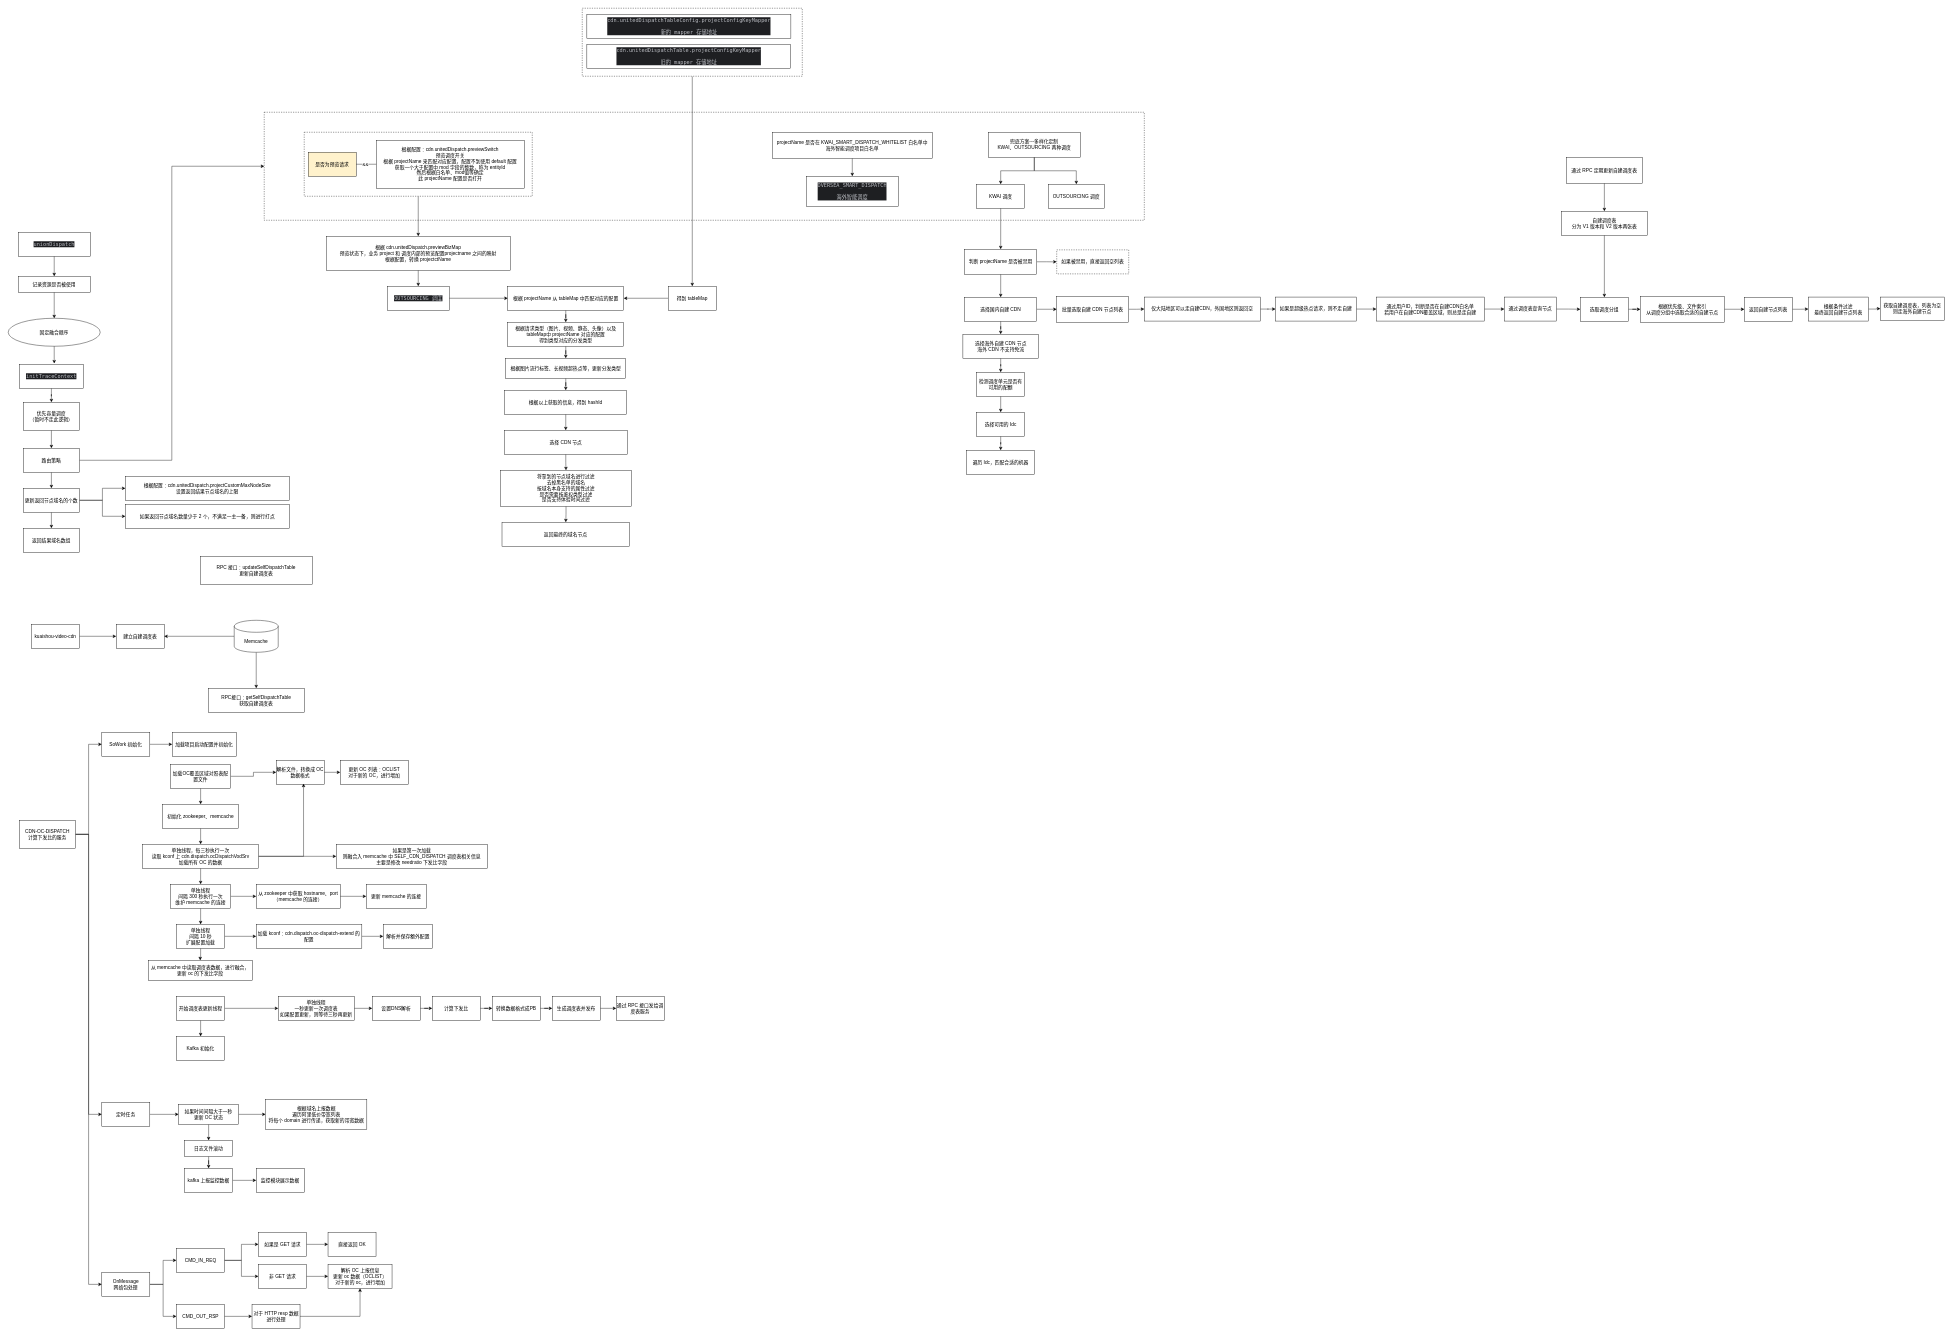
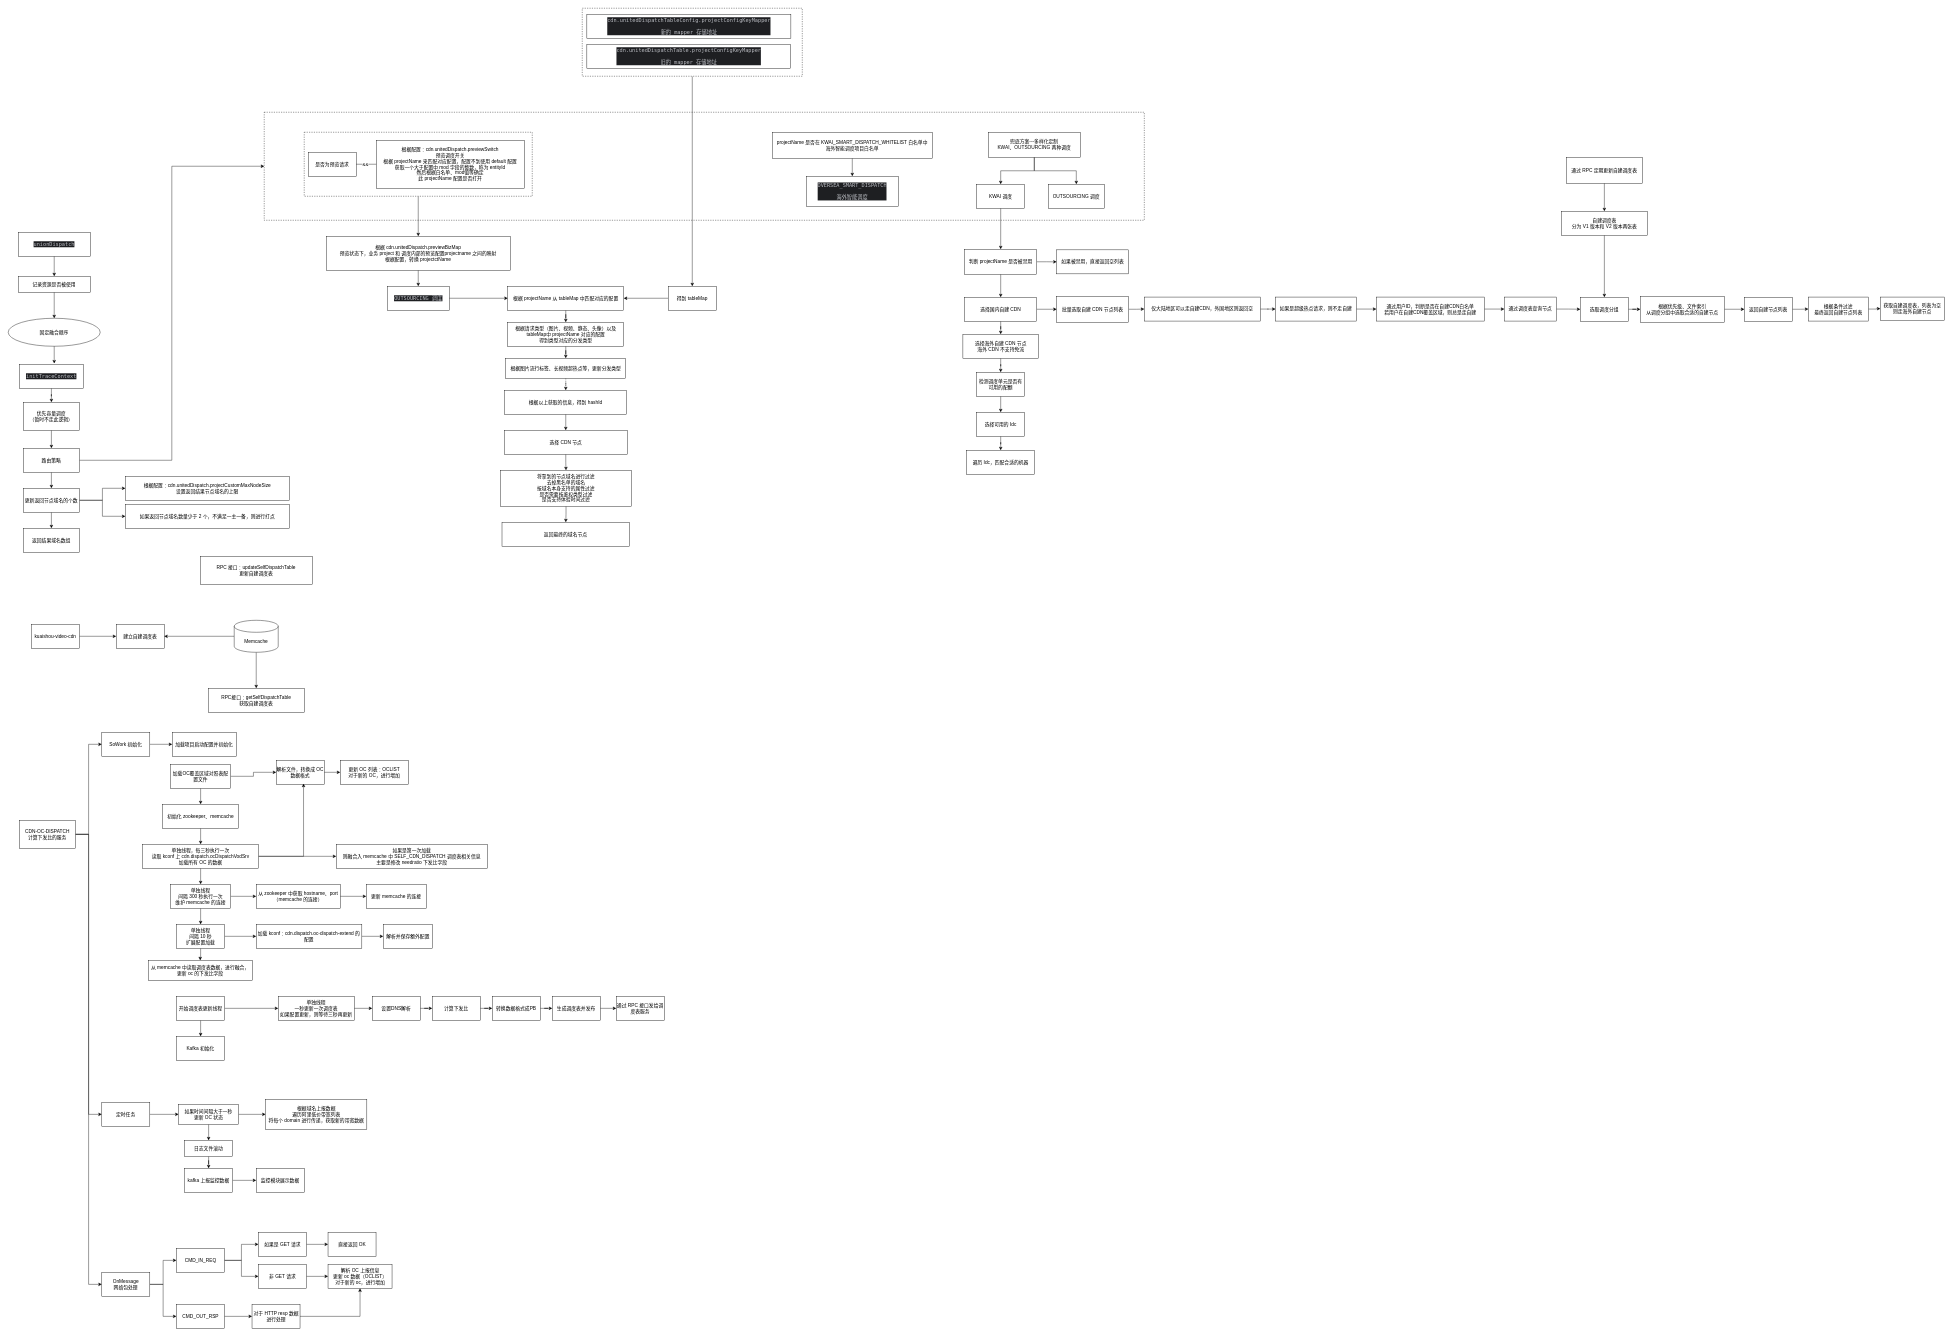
(332, 164) -> (332, 164)
(1093, 262) -> (1093, 262)
(566, 386) -> (566, 386)
